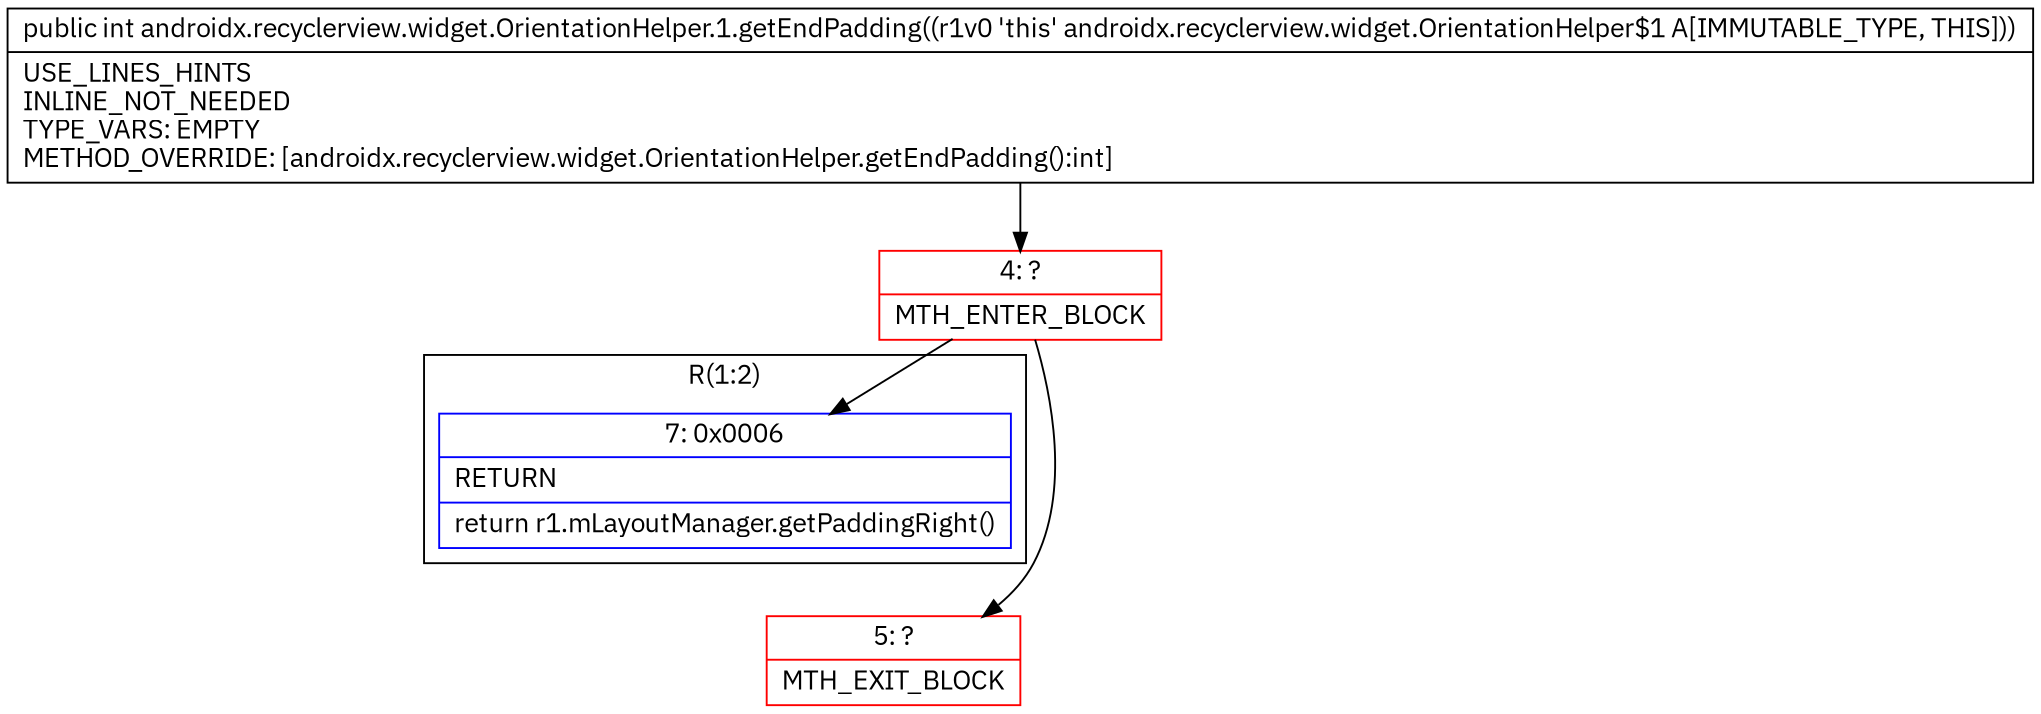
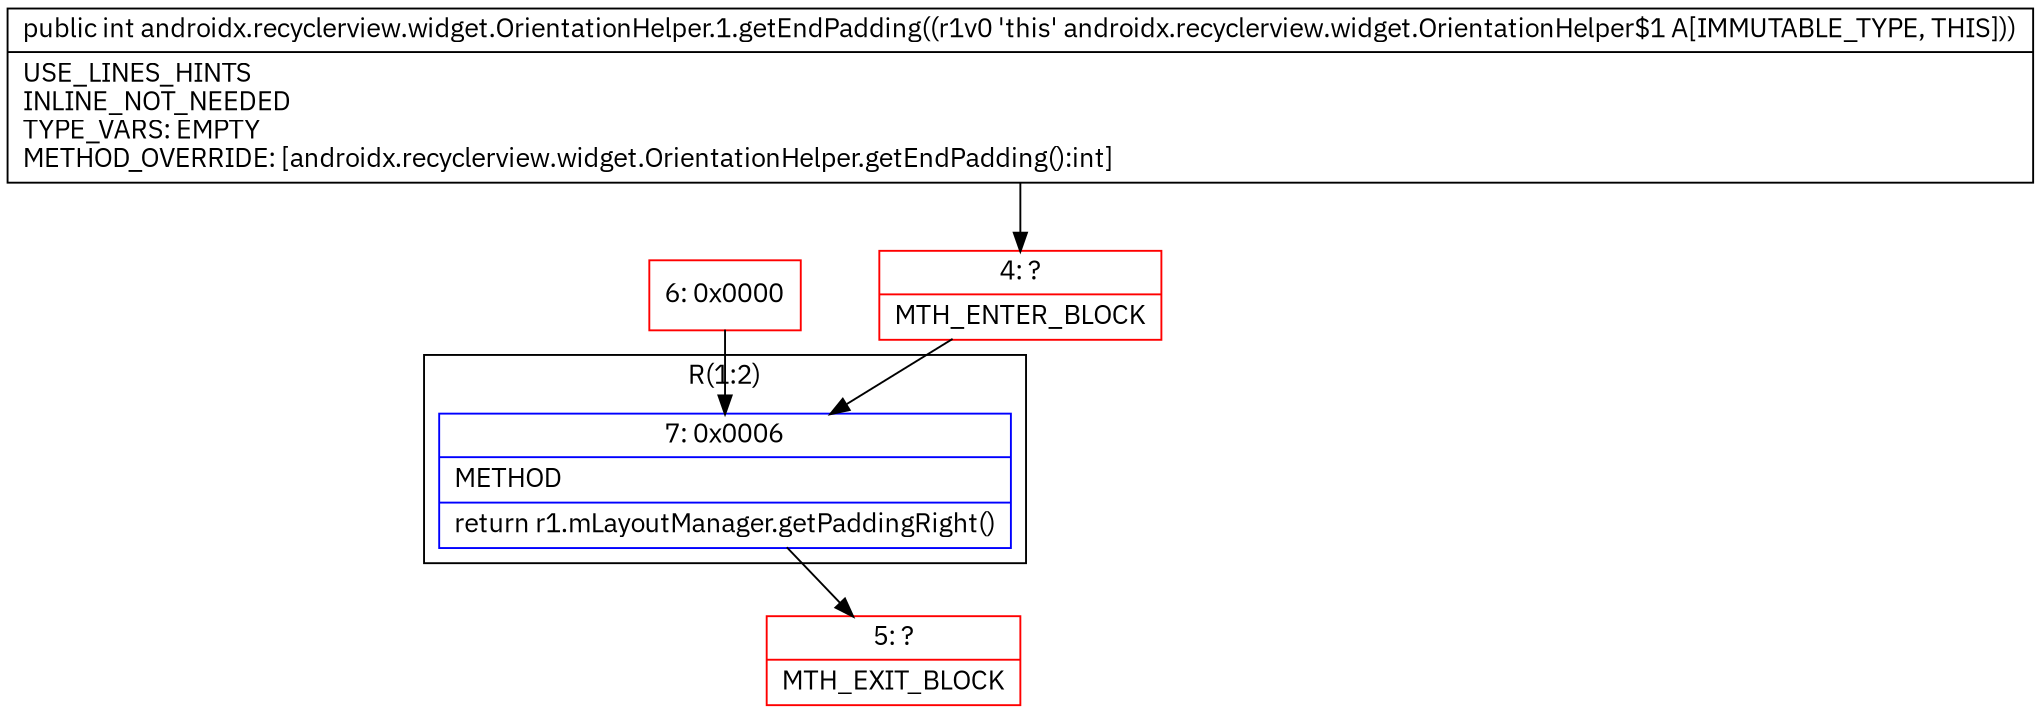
none -> (725, 295)
(506, 479) -> (509, 479)
(1055, 479) -> (813, 575)
